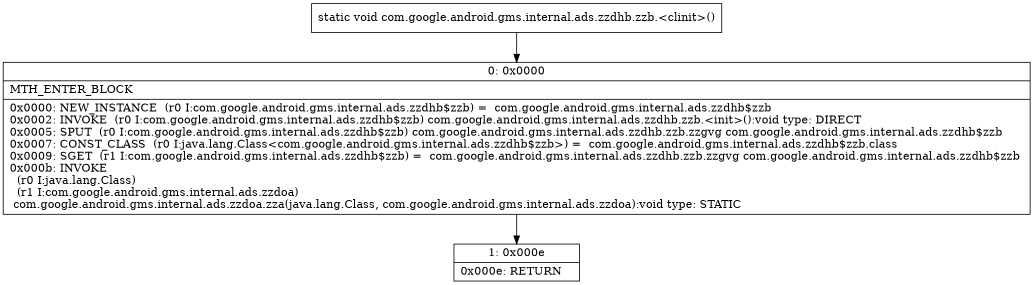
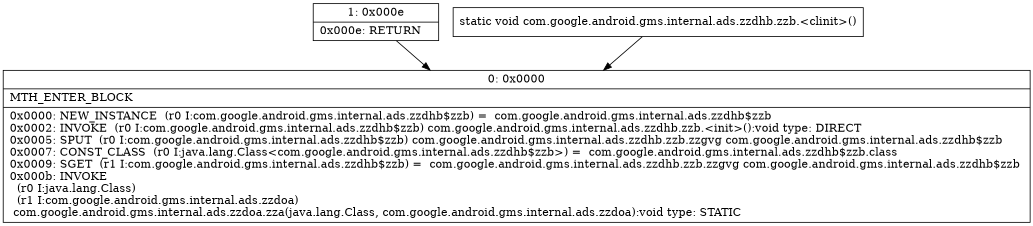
(517, 225) -> (410, 53)
